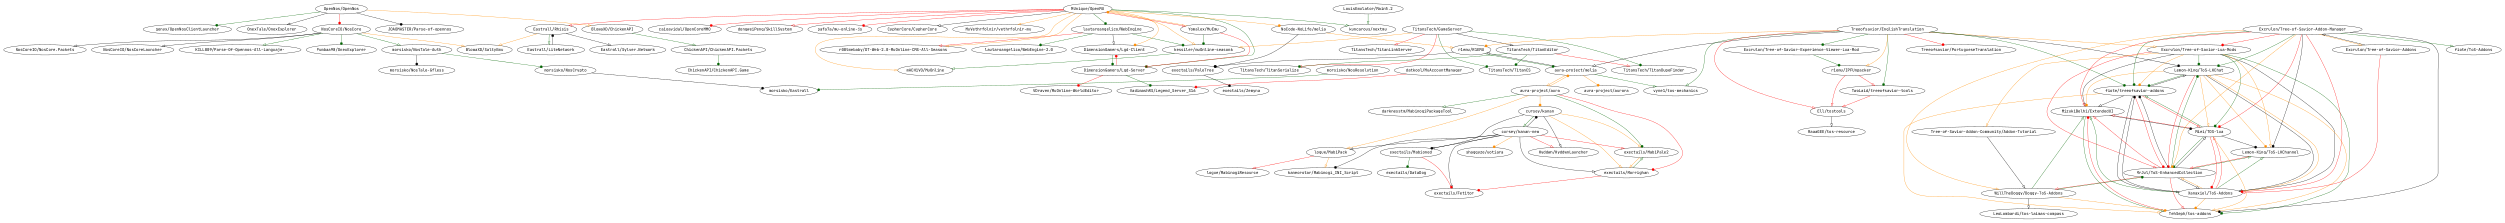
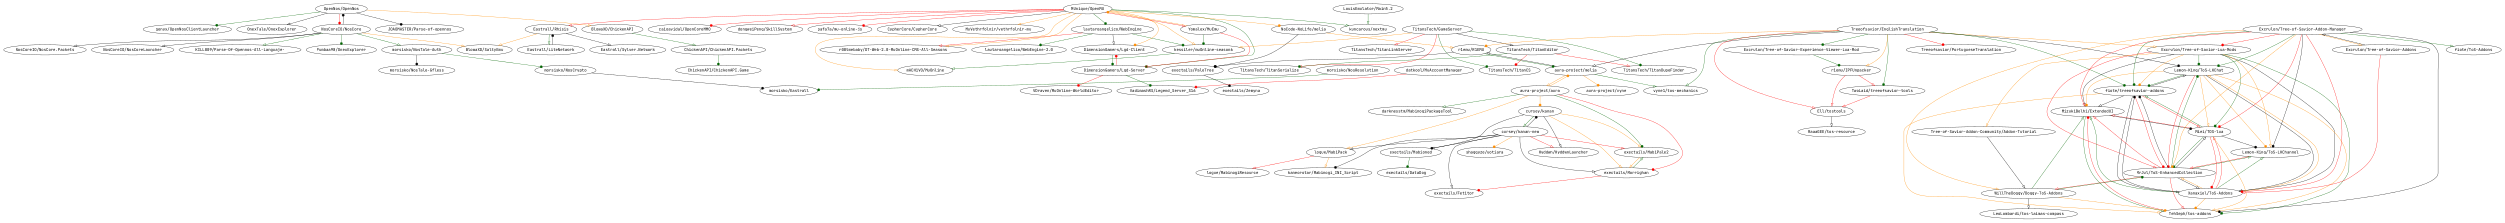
none -> (343, 20)
(1523, 58) -> (1523, 58)
(1606, 91) -> (1606, 91)
(1439, 169) -> none
